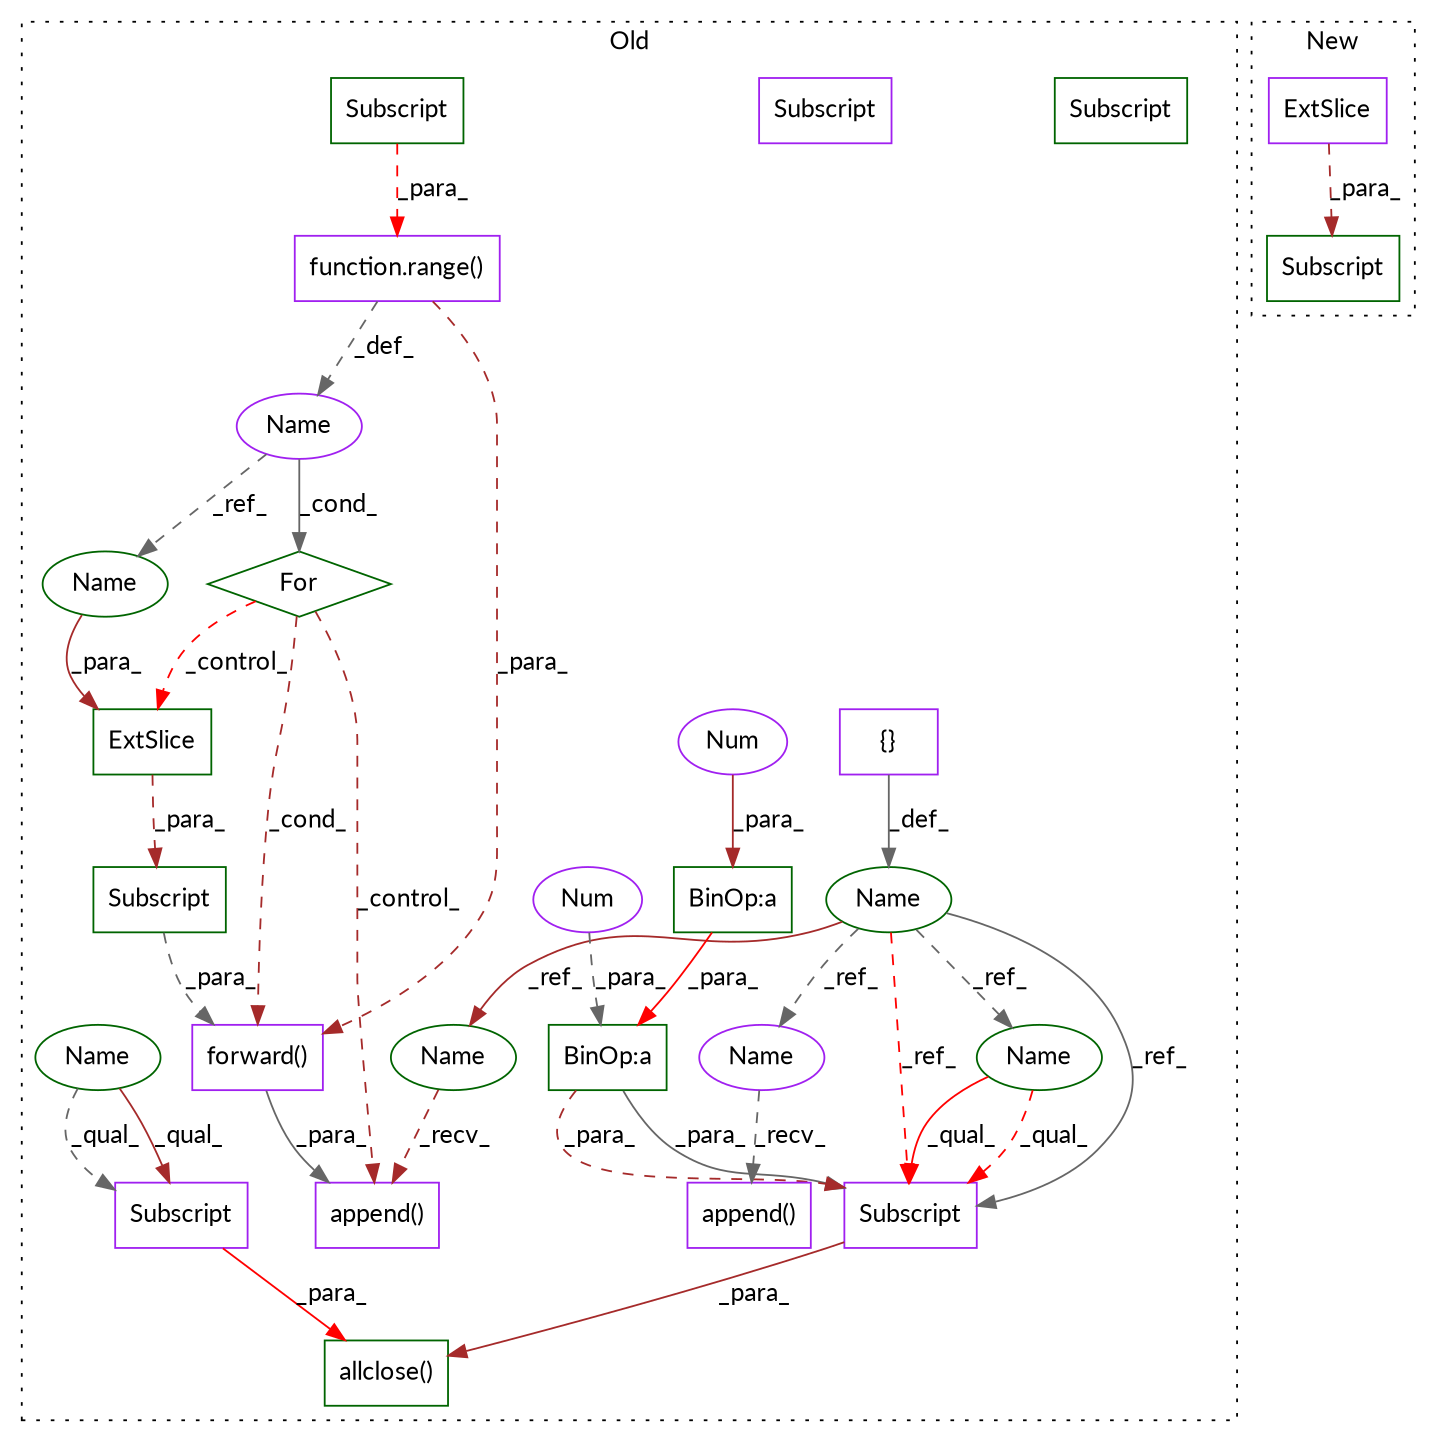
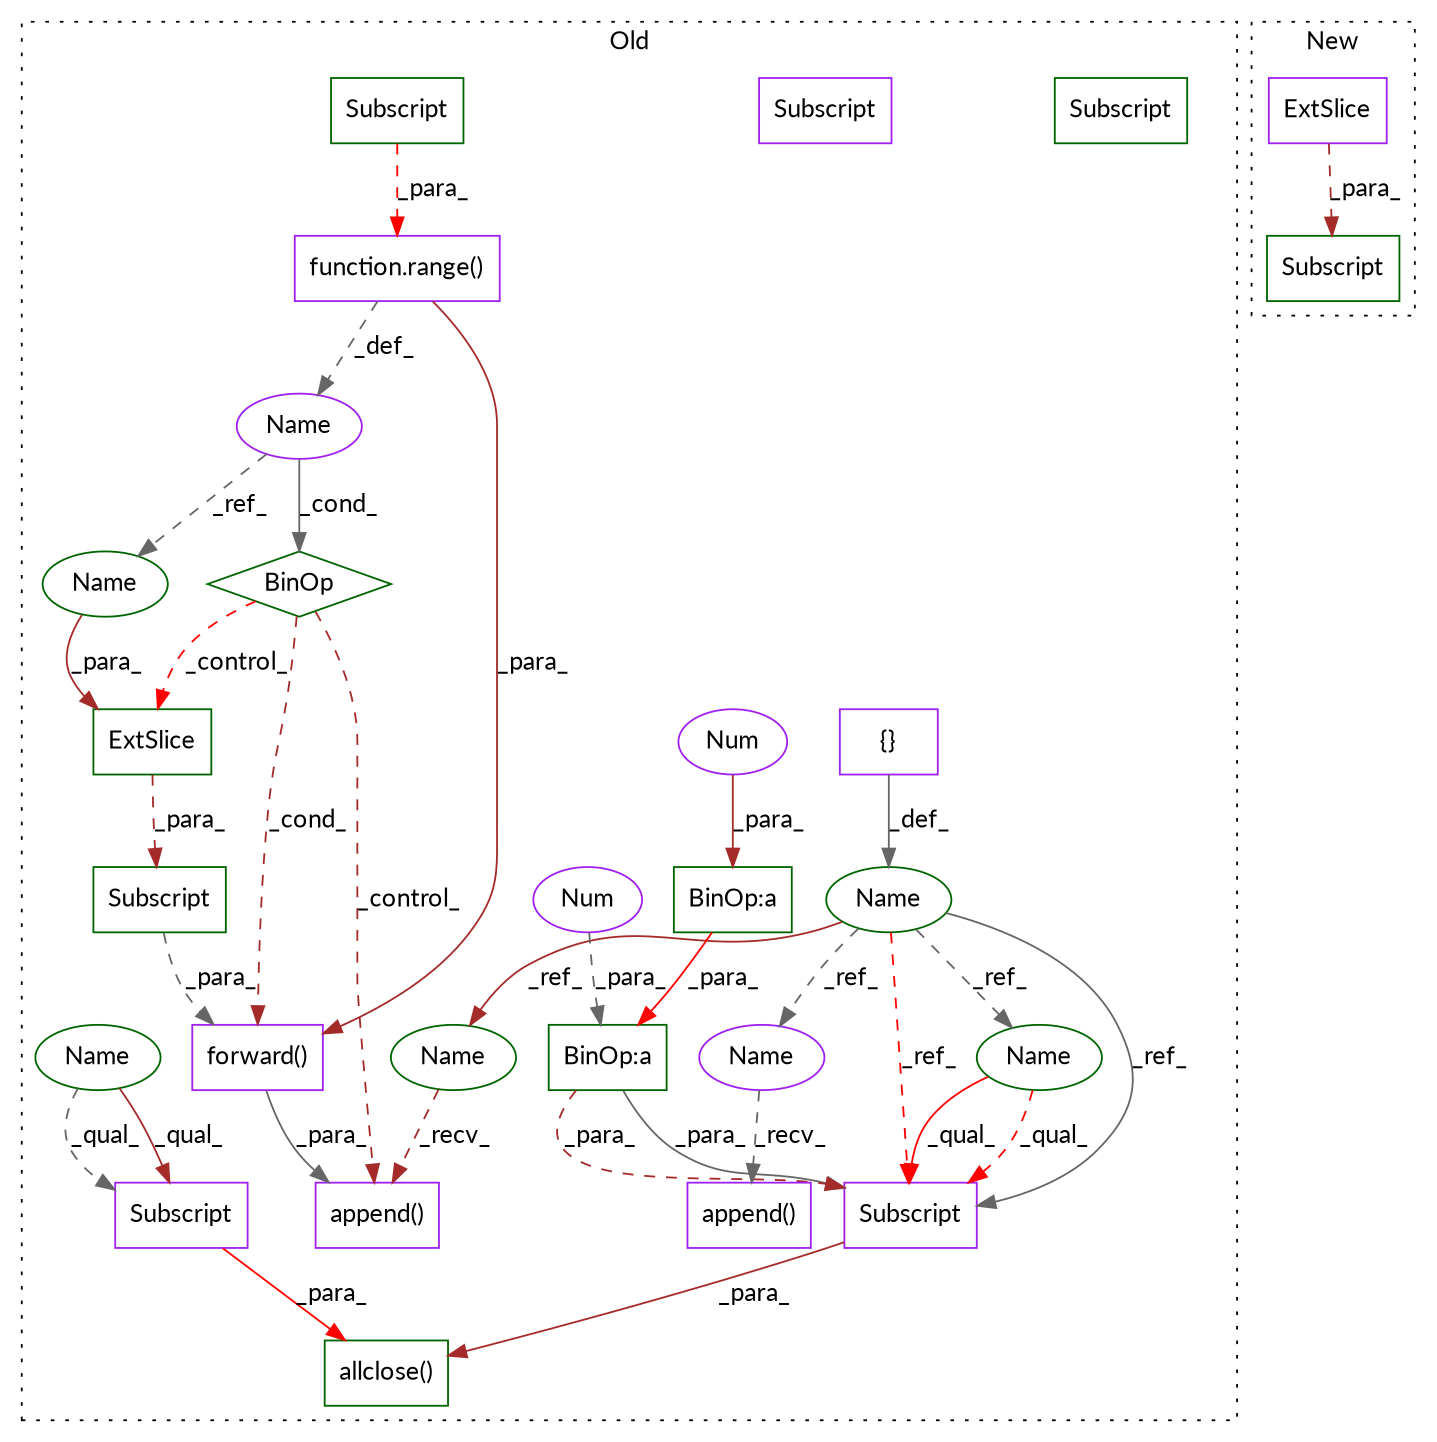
(299, 584) -> (299, 584)
(497, 691) -> (497, 691)
